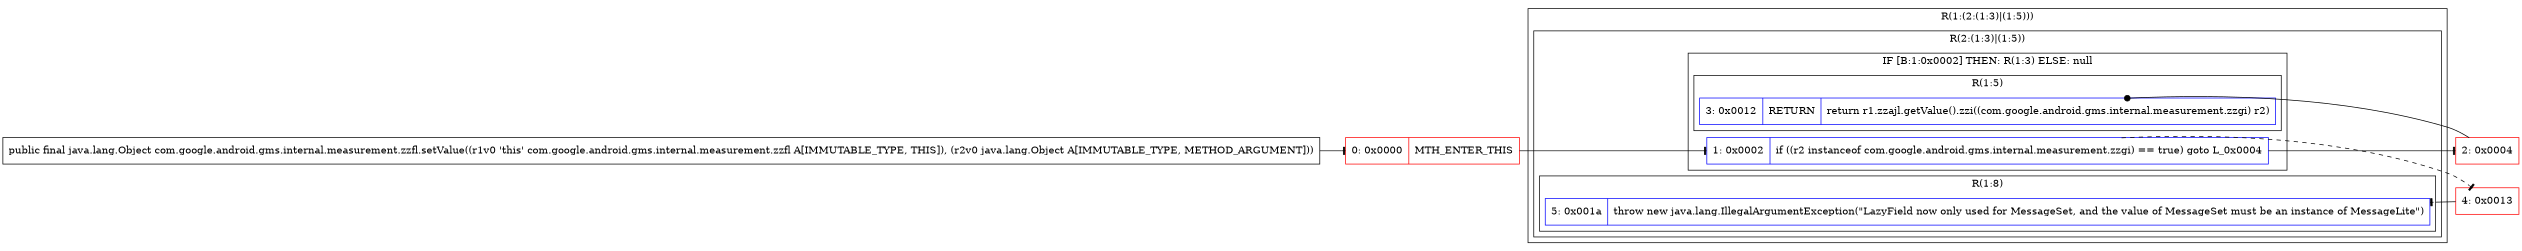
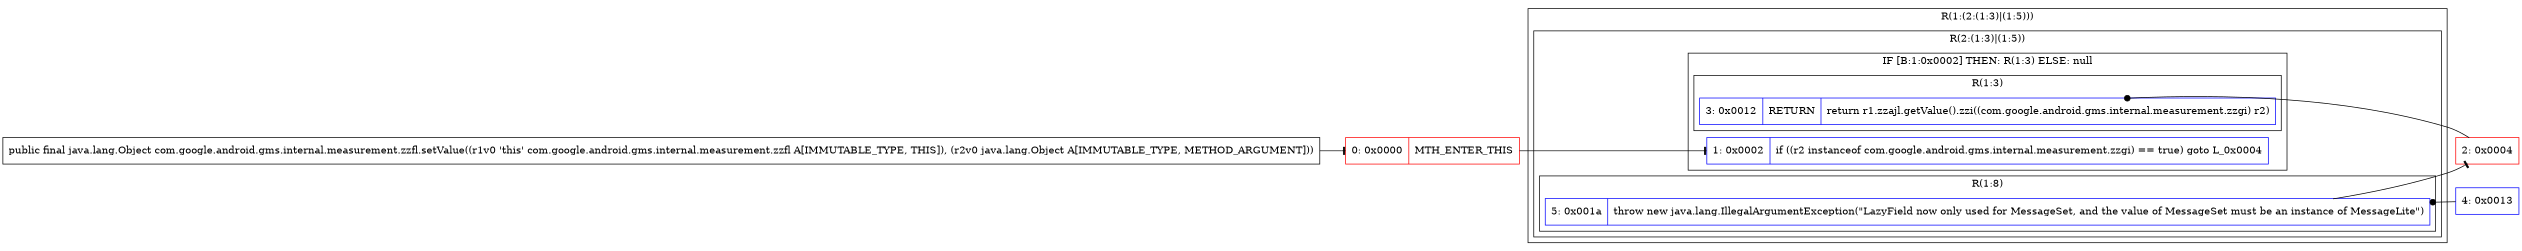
(1988, 84) -> (1988, 84)
(2299, 142) -> none
(2383, 151) -> (2400, 186)
(2487, 201) -> (2487, 201)
(2446, 202) -> (2446, 202)
